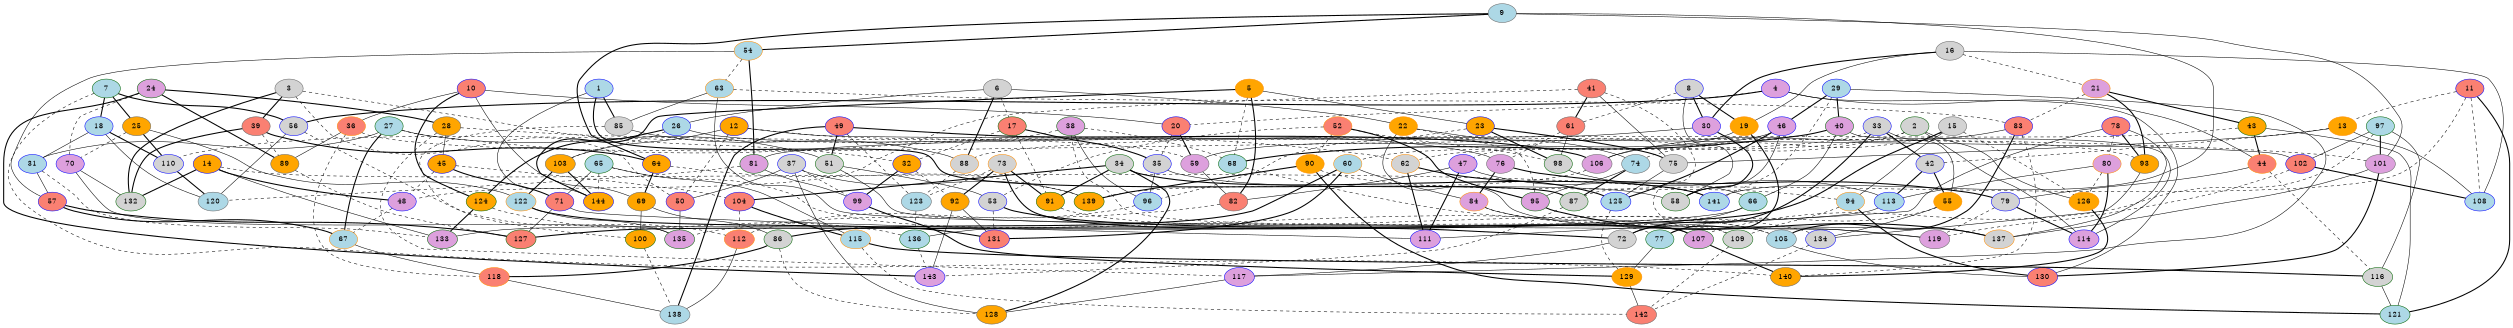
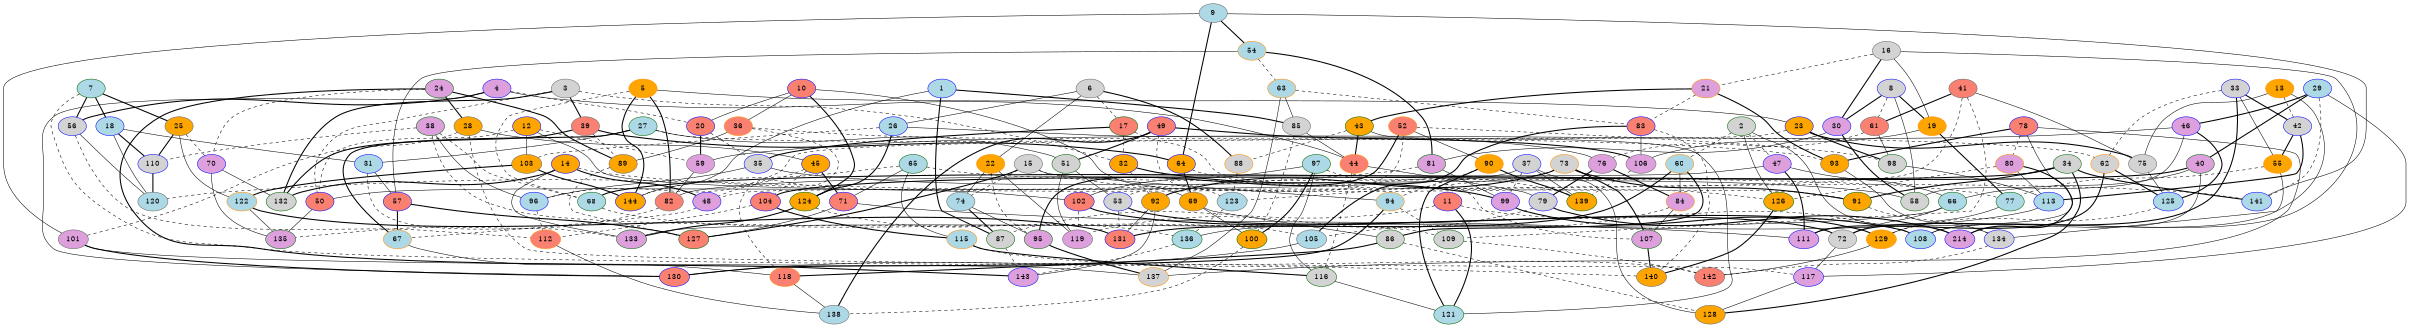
(2404, 104) -> none
(793, 141) -> (1325, 145)
(1324, 145) -> (1446, 145)
(2380, 145) -> (1292, 207)
(2084, 202) -> (1779, 202)
(2084, 239) -> (1960, 239)
